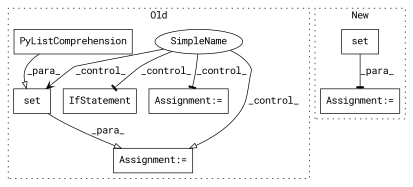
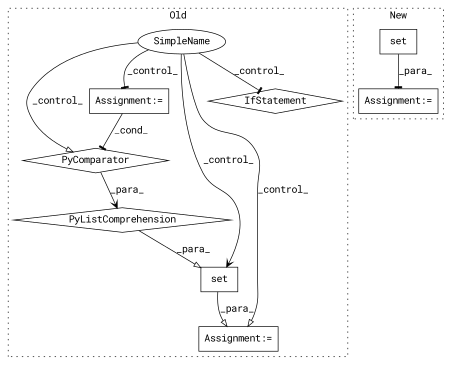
(73, 42) -> (122, 220)
(100, 101) -> (275, 101)
none -> (96, 161)
